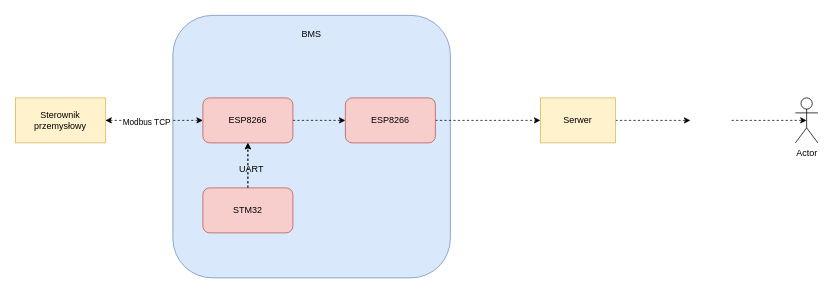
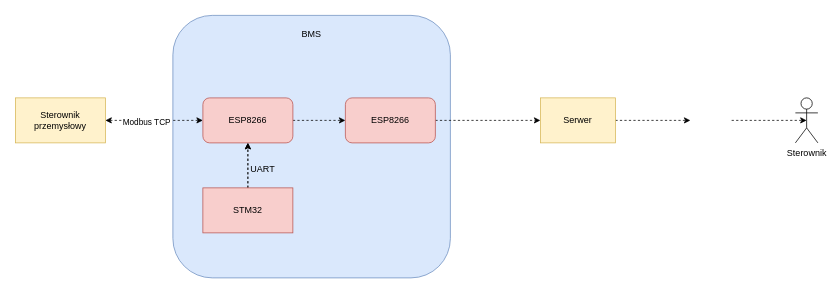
(807, 154) -> (807, 154)
(252, 169) -> (263, 169)
(248, 210) -> (248, 210)
